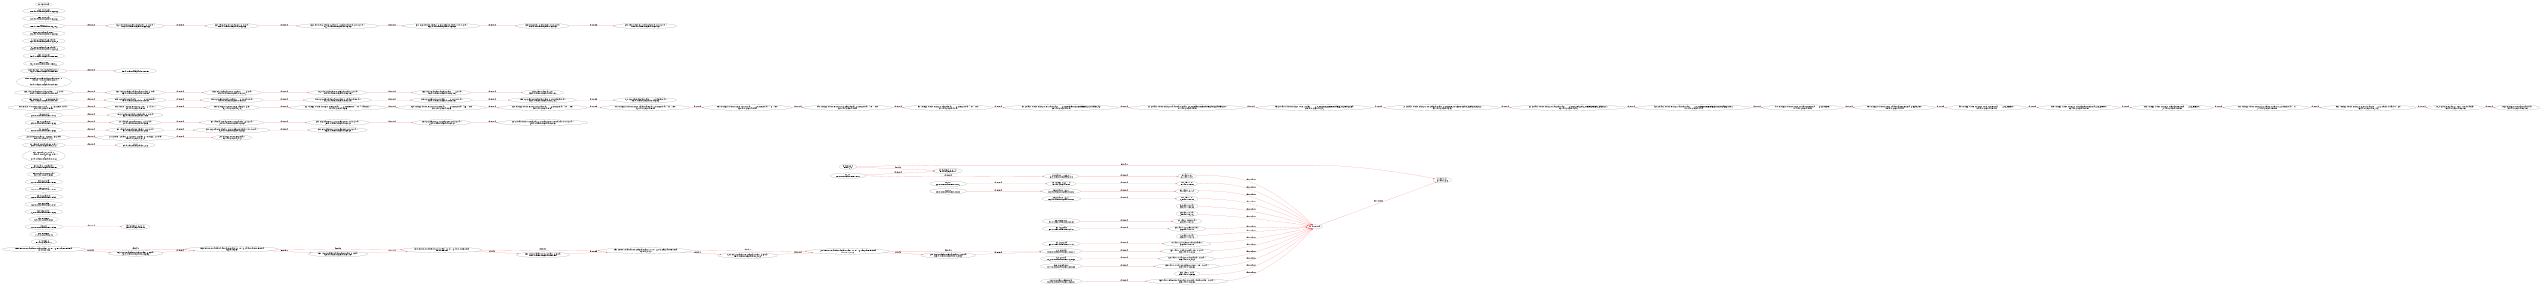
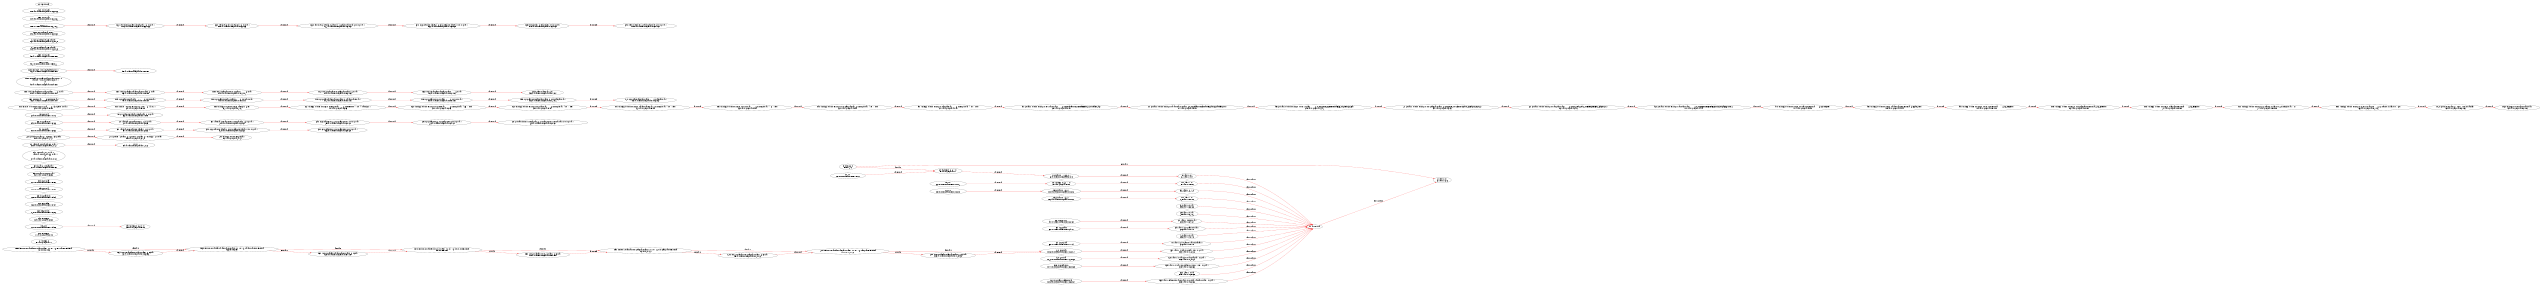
(954, 176) -> (1003, 173)
none -> (1254, 224)
